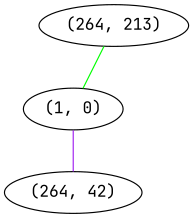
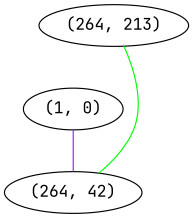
(93, 67) -> (137, 115)
